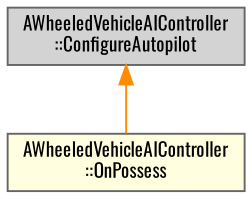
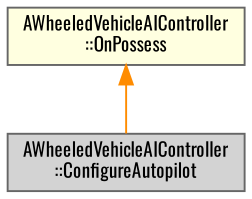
(126, 109) -> (126, 109)
